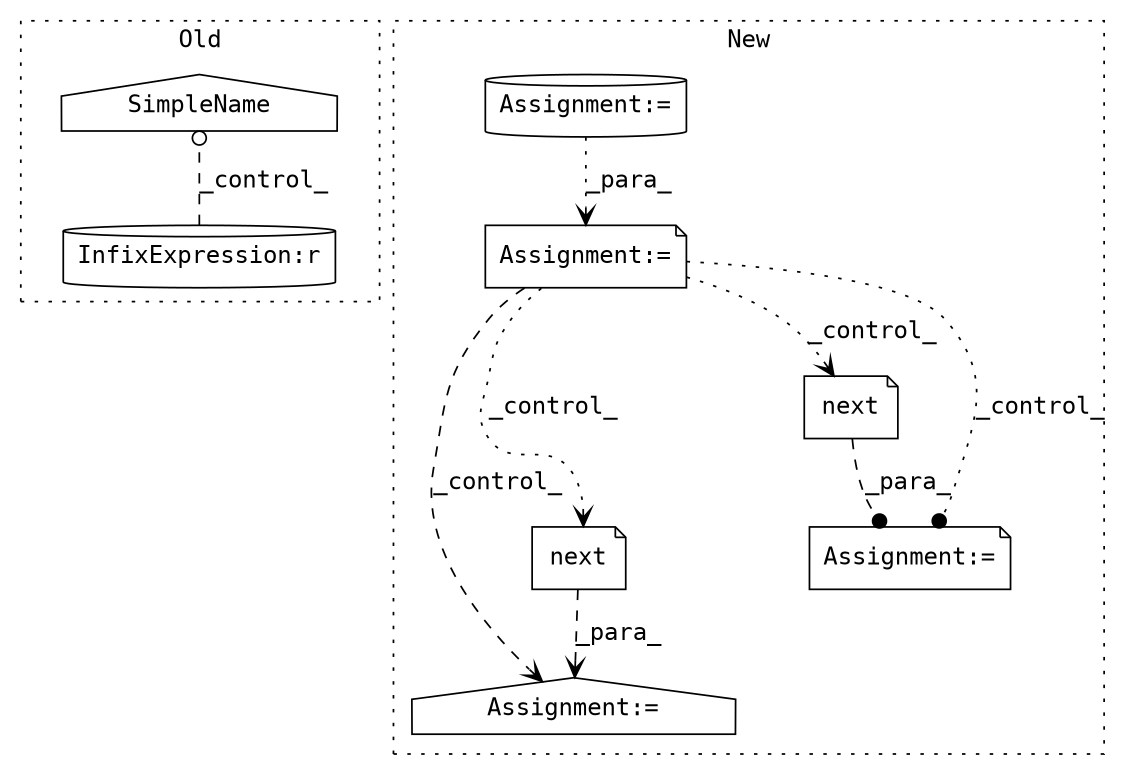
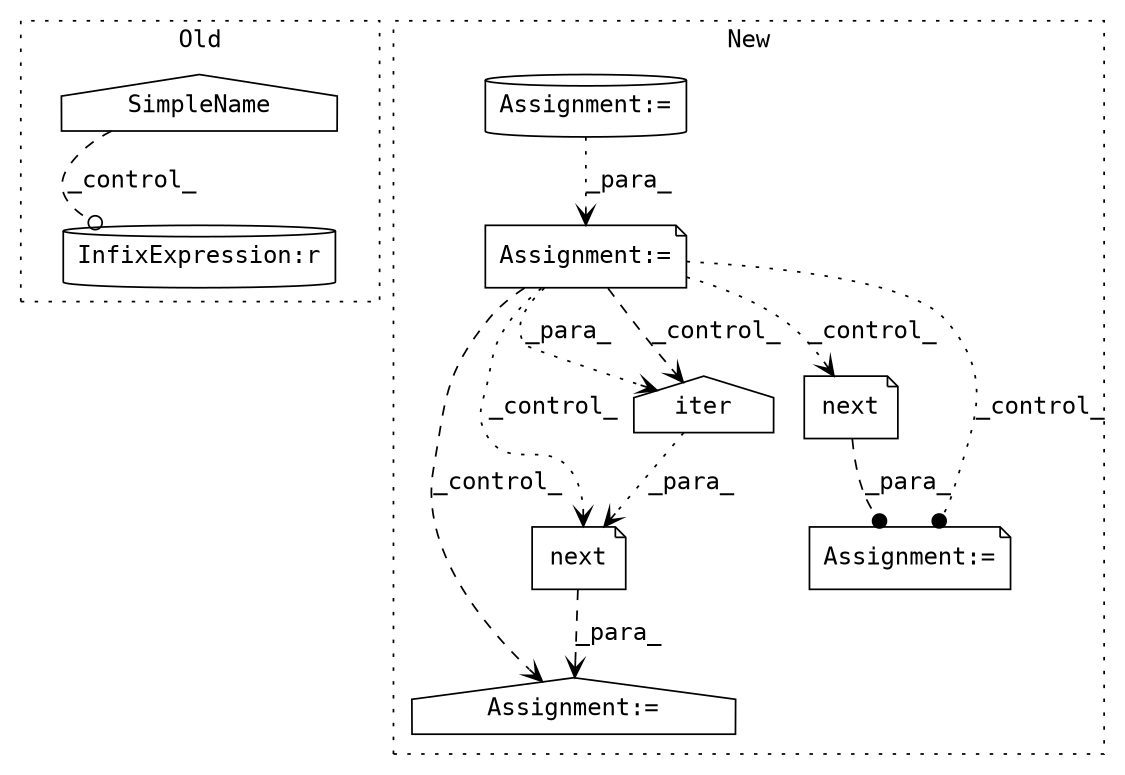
(199, 185) -> (66, 171)
none -> (704, 407)
